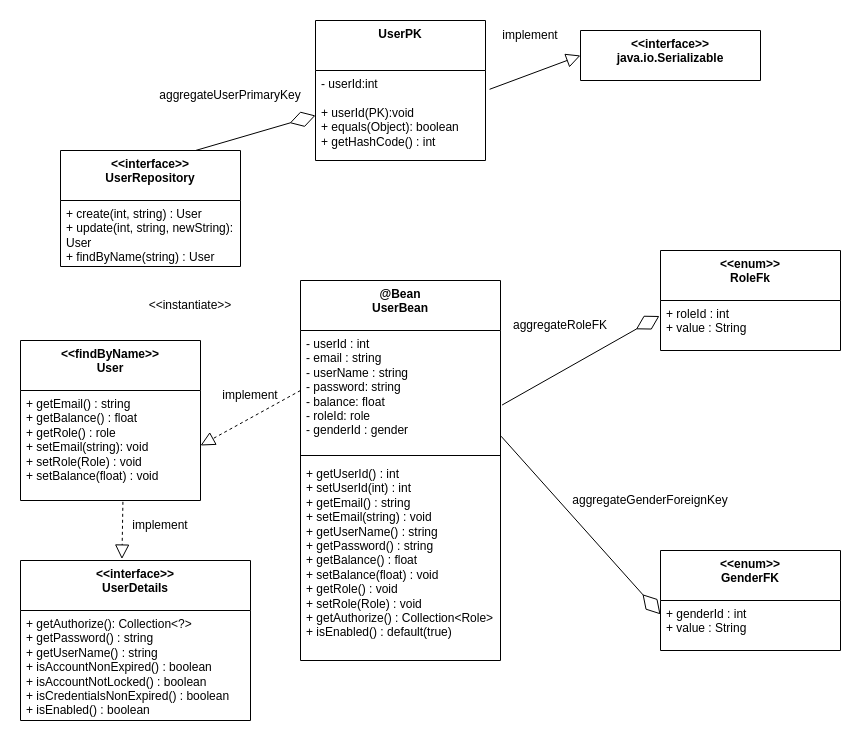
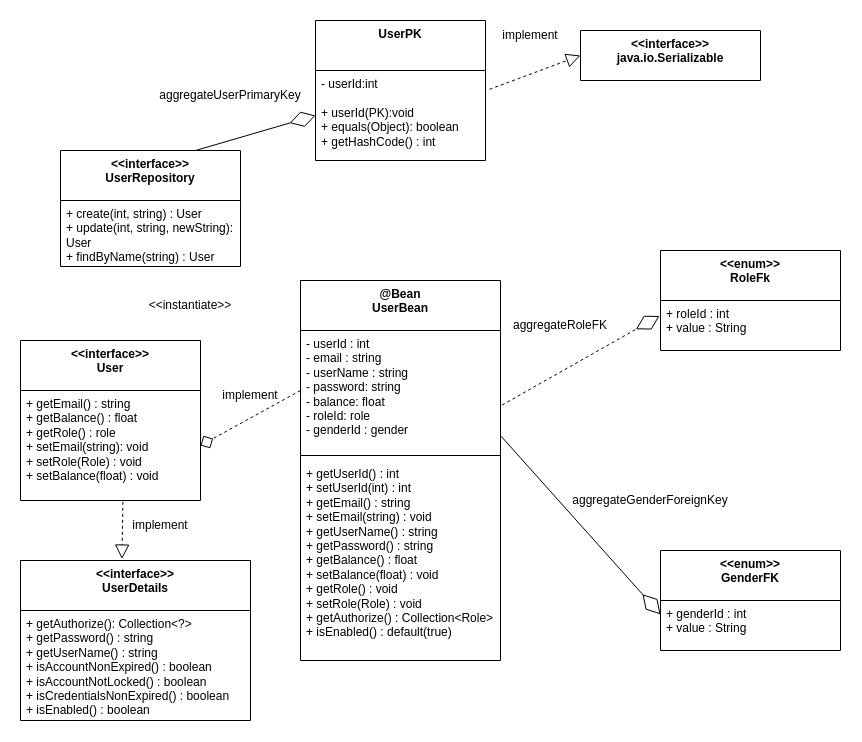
(528, 75) -> (528, 75)
(111, 362) -> (111, 362)
(569, 367) -> (569, 367)
(215, 438) -> (214, 438)
